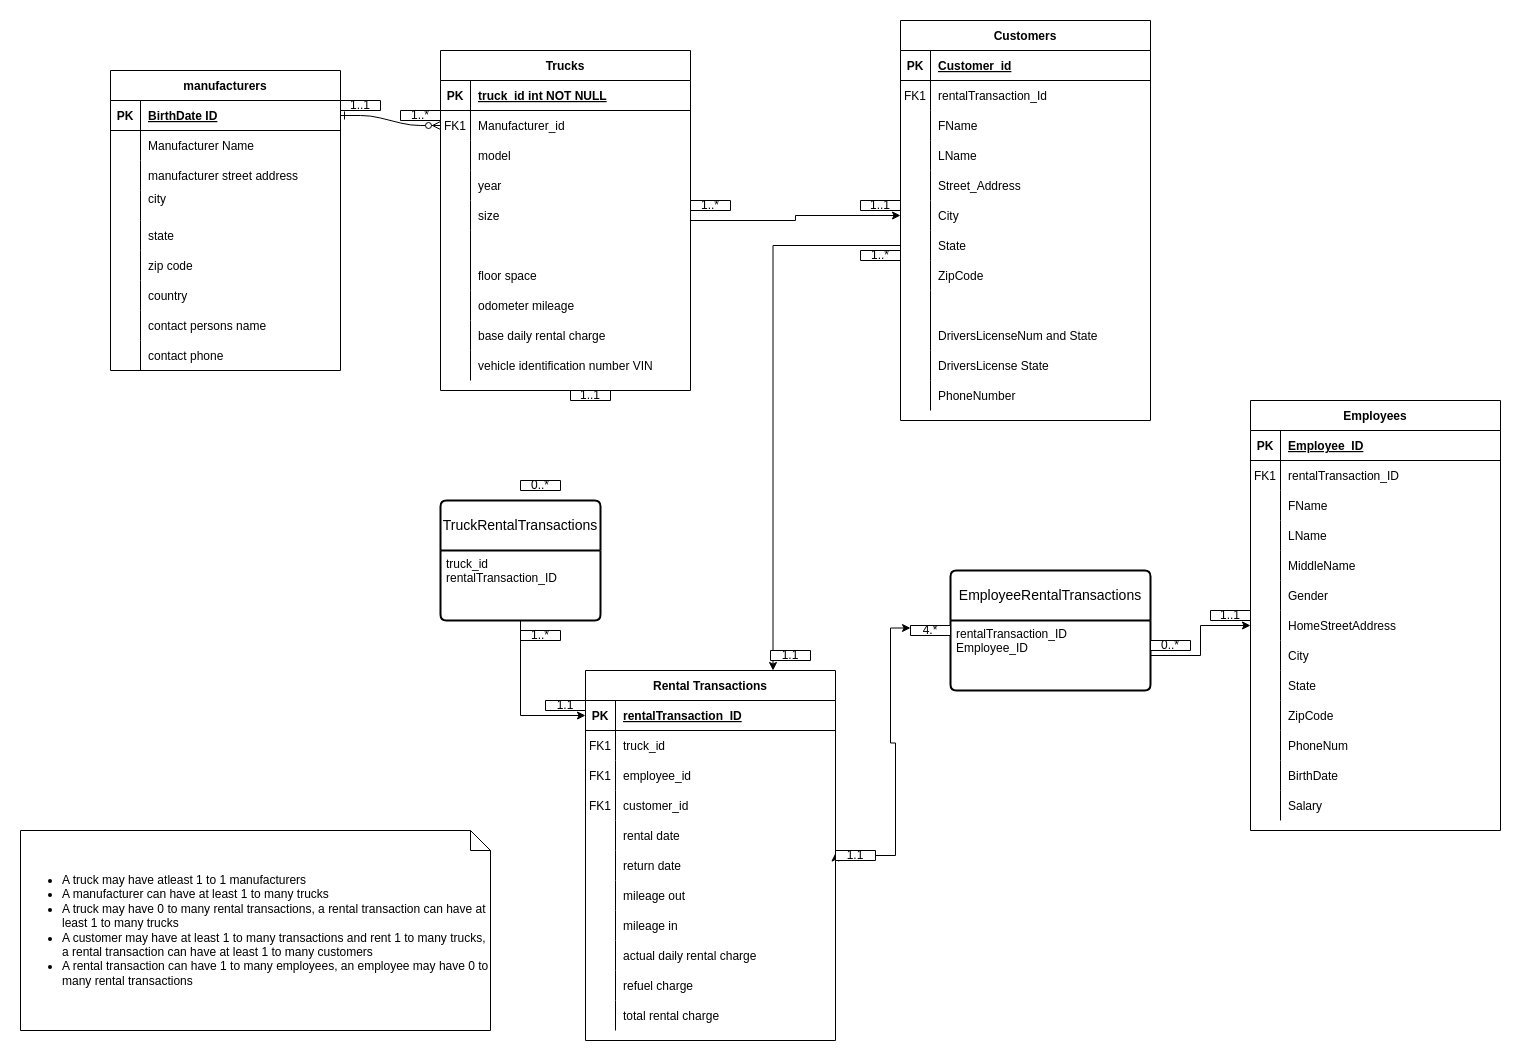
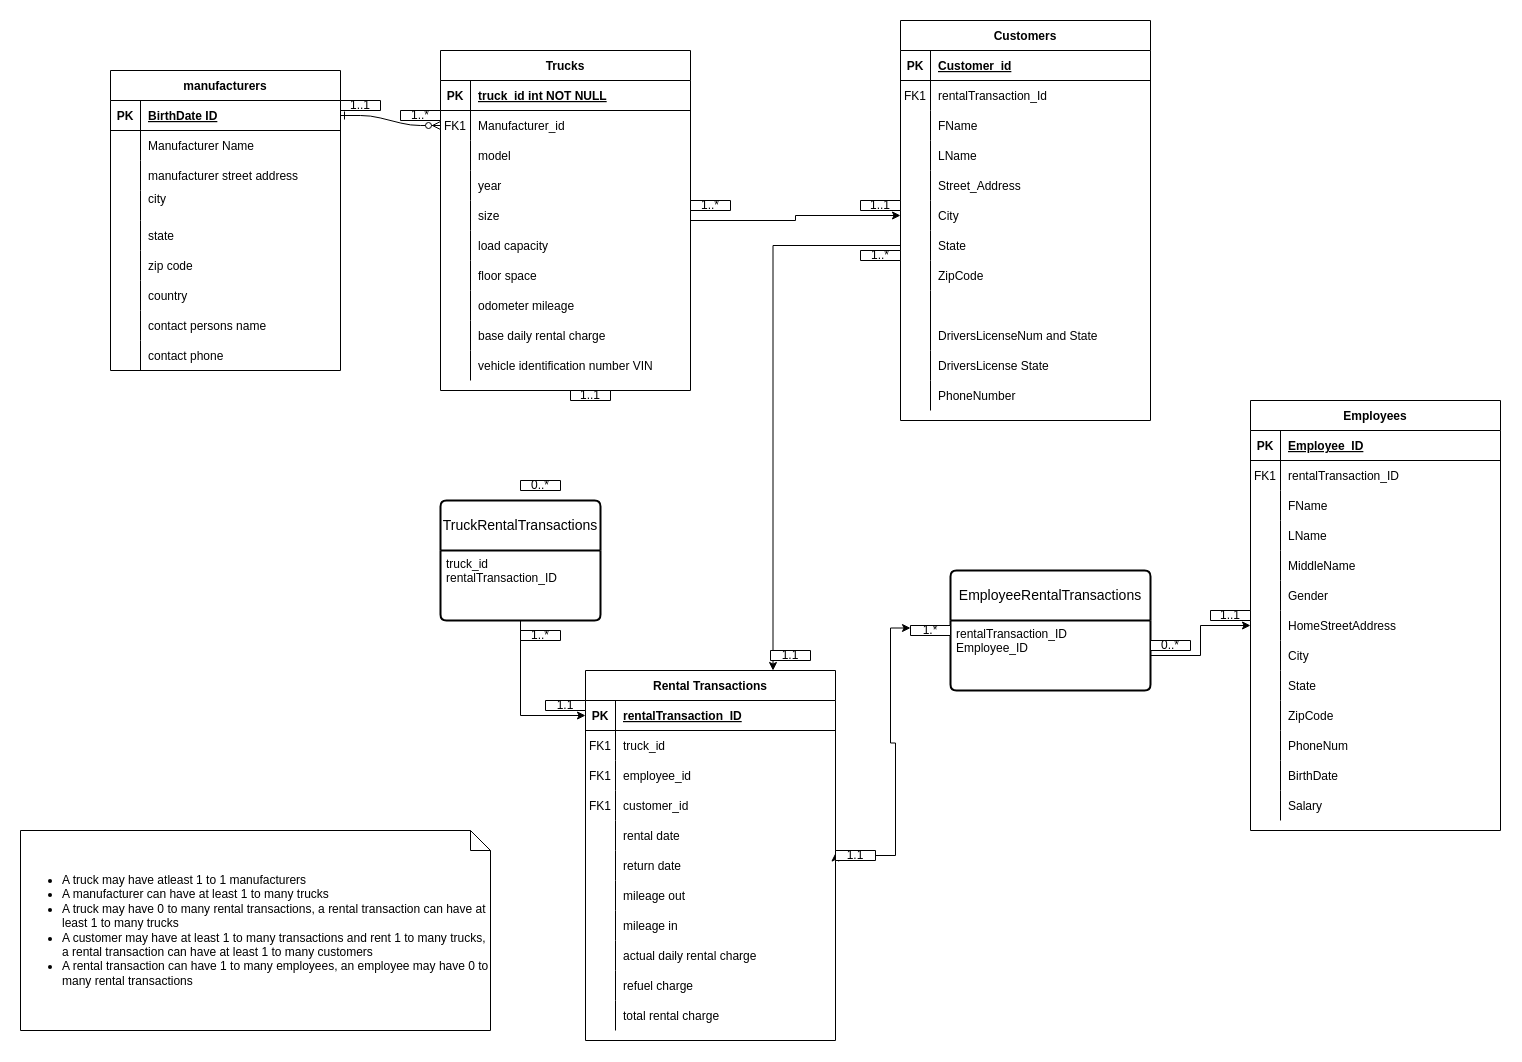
none -> (581, 246)
(931, 631) -> (931, 631)
